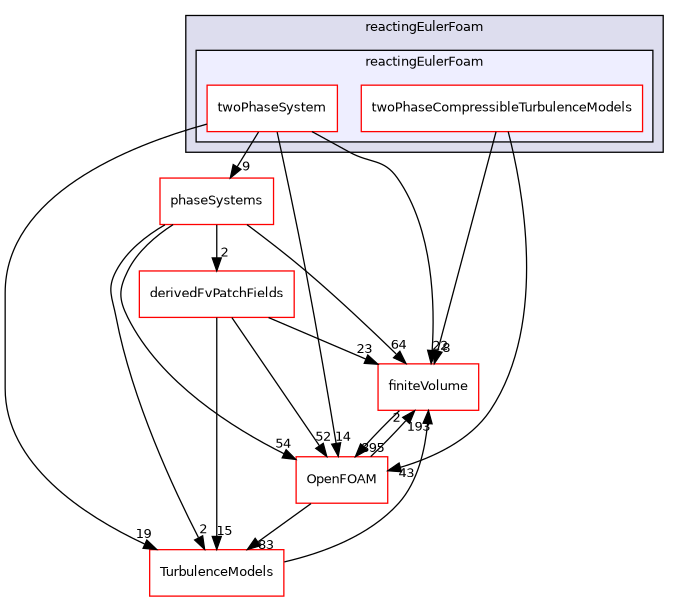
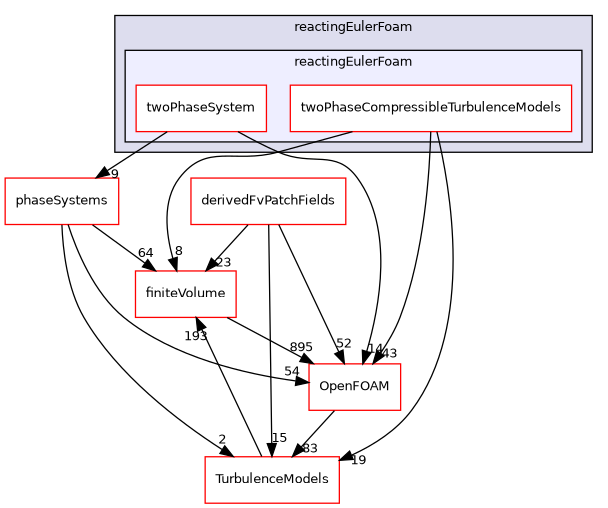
(416, 214) -> none
(217, 241) -> none
(5, 310) -> (449, 312)
(389, 439) -> none
